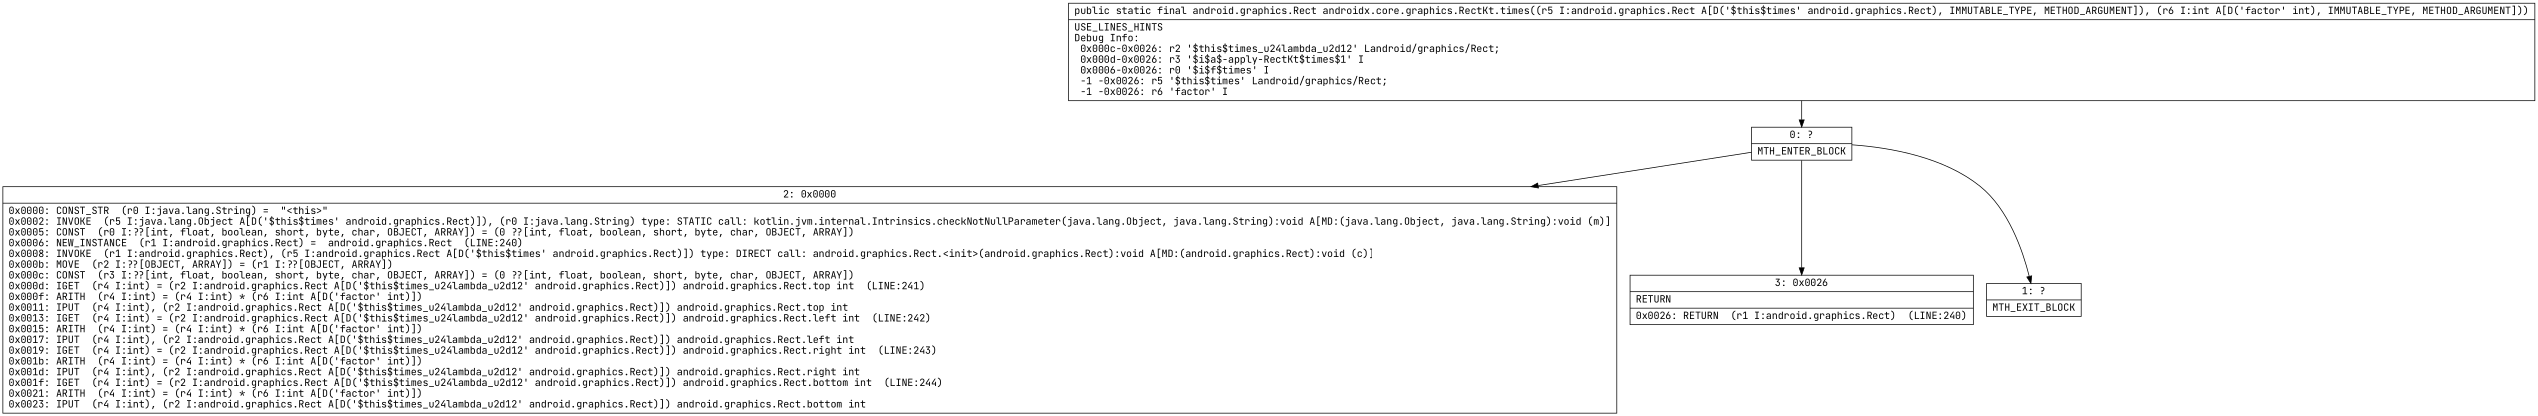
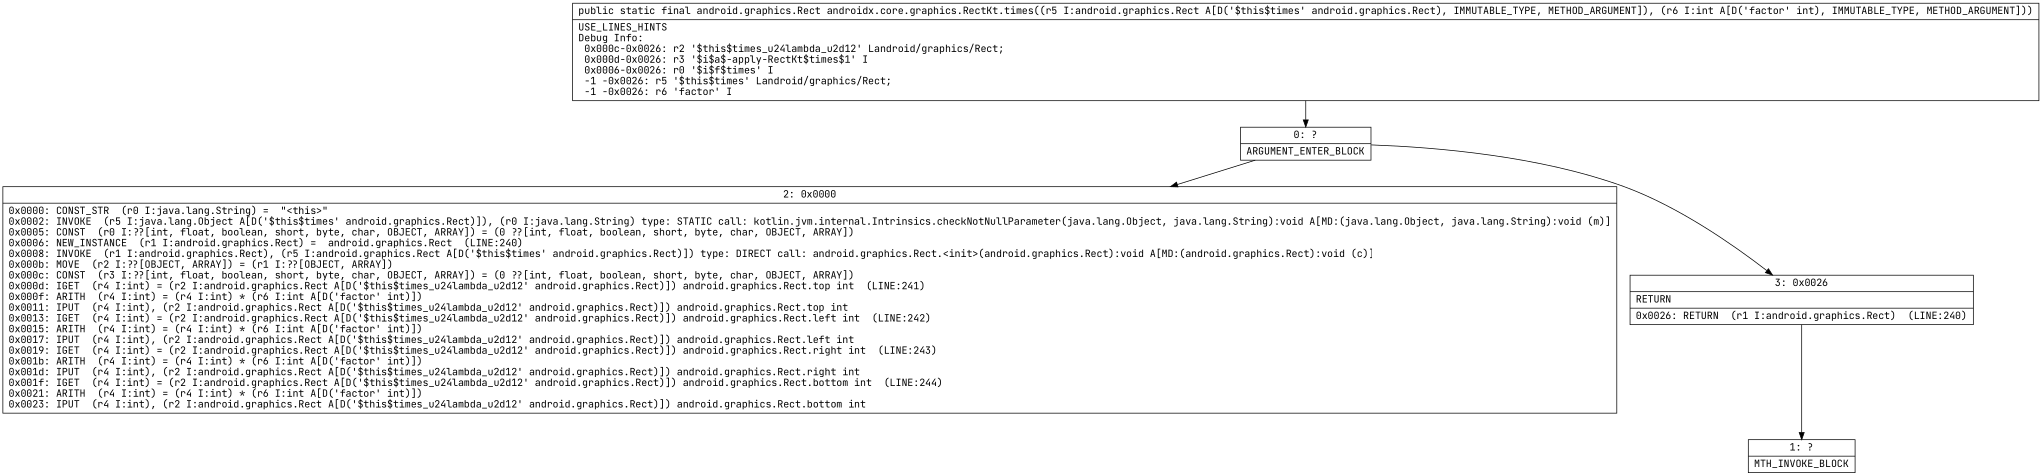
(1802, 152) -> (1306, 152)
(1967, 177) -> (1802, 379)
(2034, 308) -> (1802, 464)
